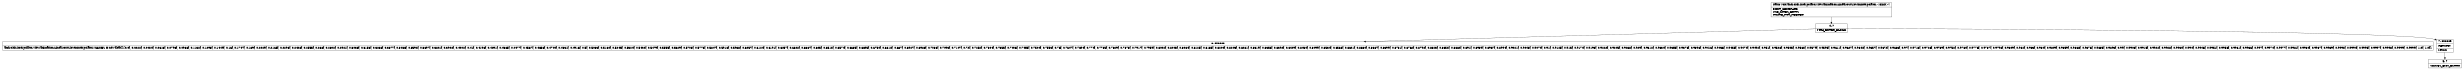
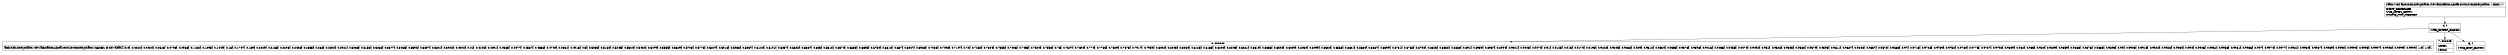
(2444, 46) -> (2443, 46)
(2445, 55) -> (2457, 37)
(2445, 66) -> (2471, 48)
